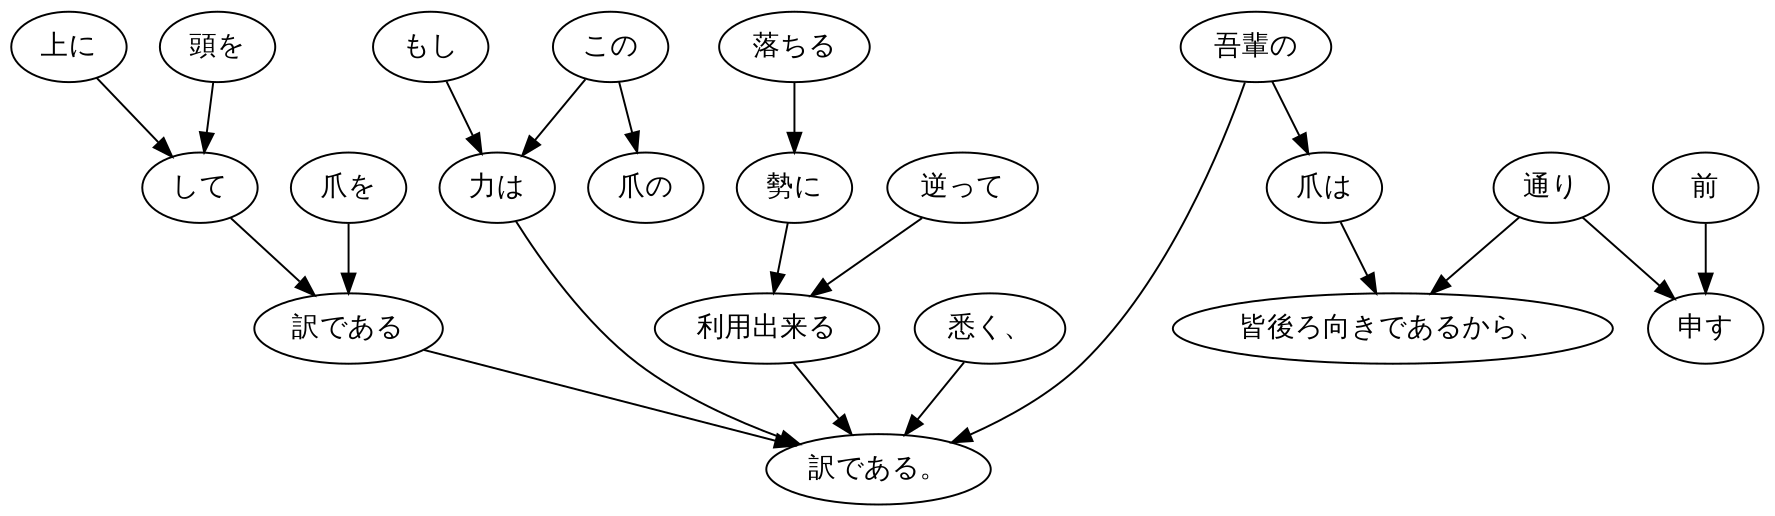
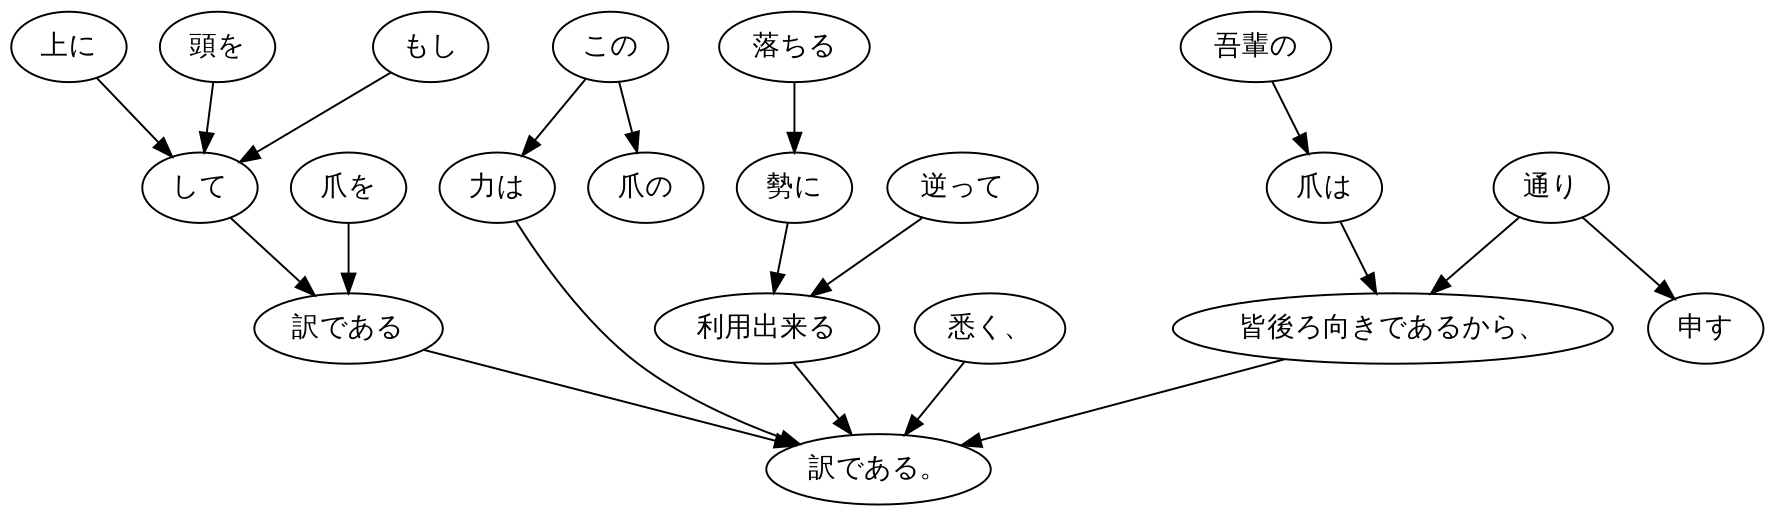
(460, 108) -> (324, 112)
(1706, 188) -> none
(1144, 289) -> (1133, 400)
